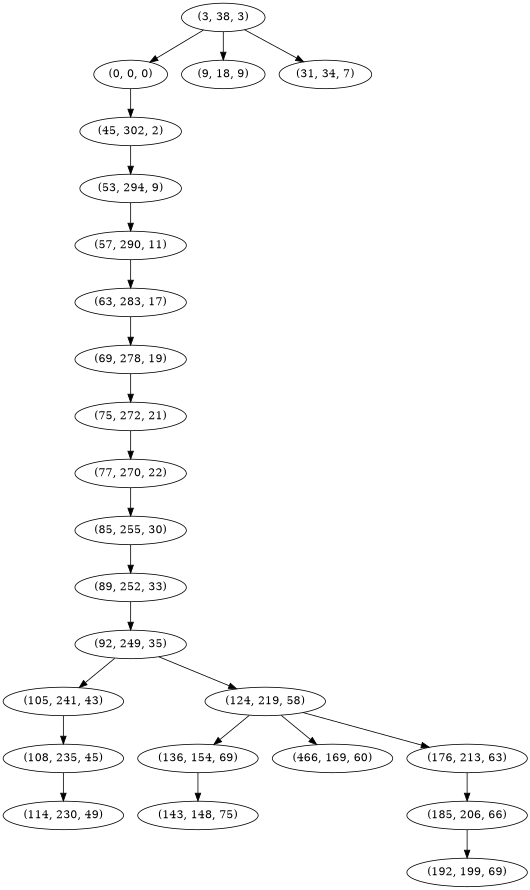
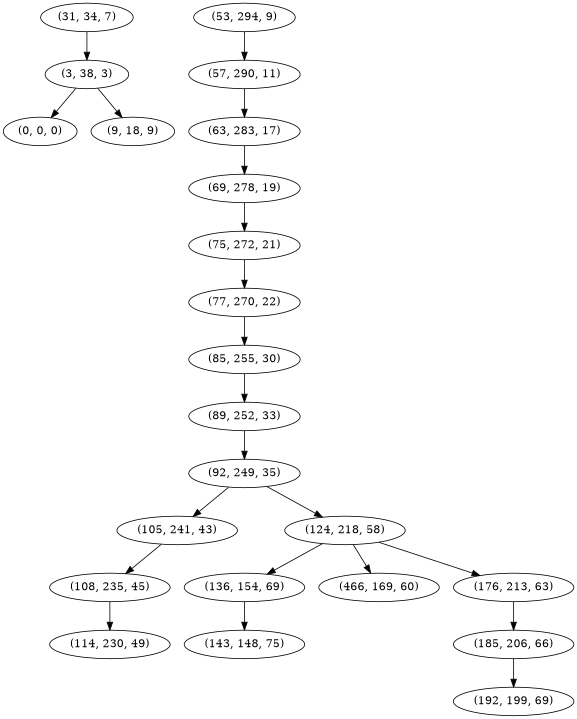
(271, 44) -> (87, 42)
(131, 131) -> none
(265, 701) -> (345, 530)
